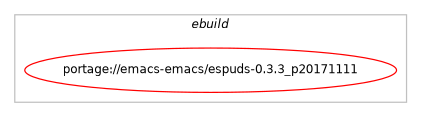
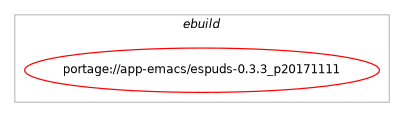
(211, 70) -> (202, 70)
